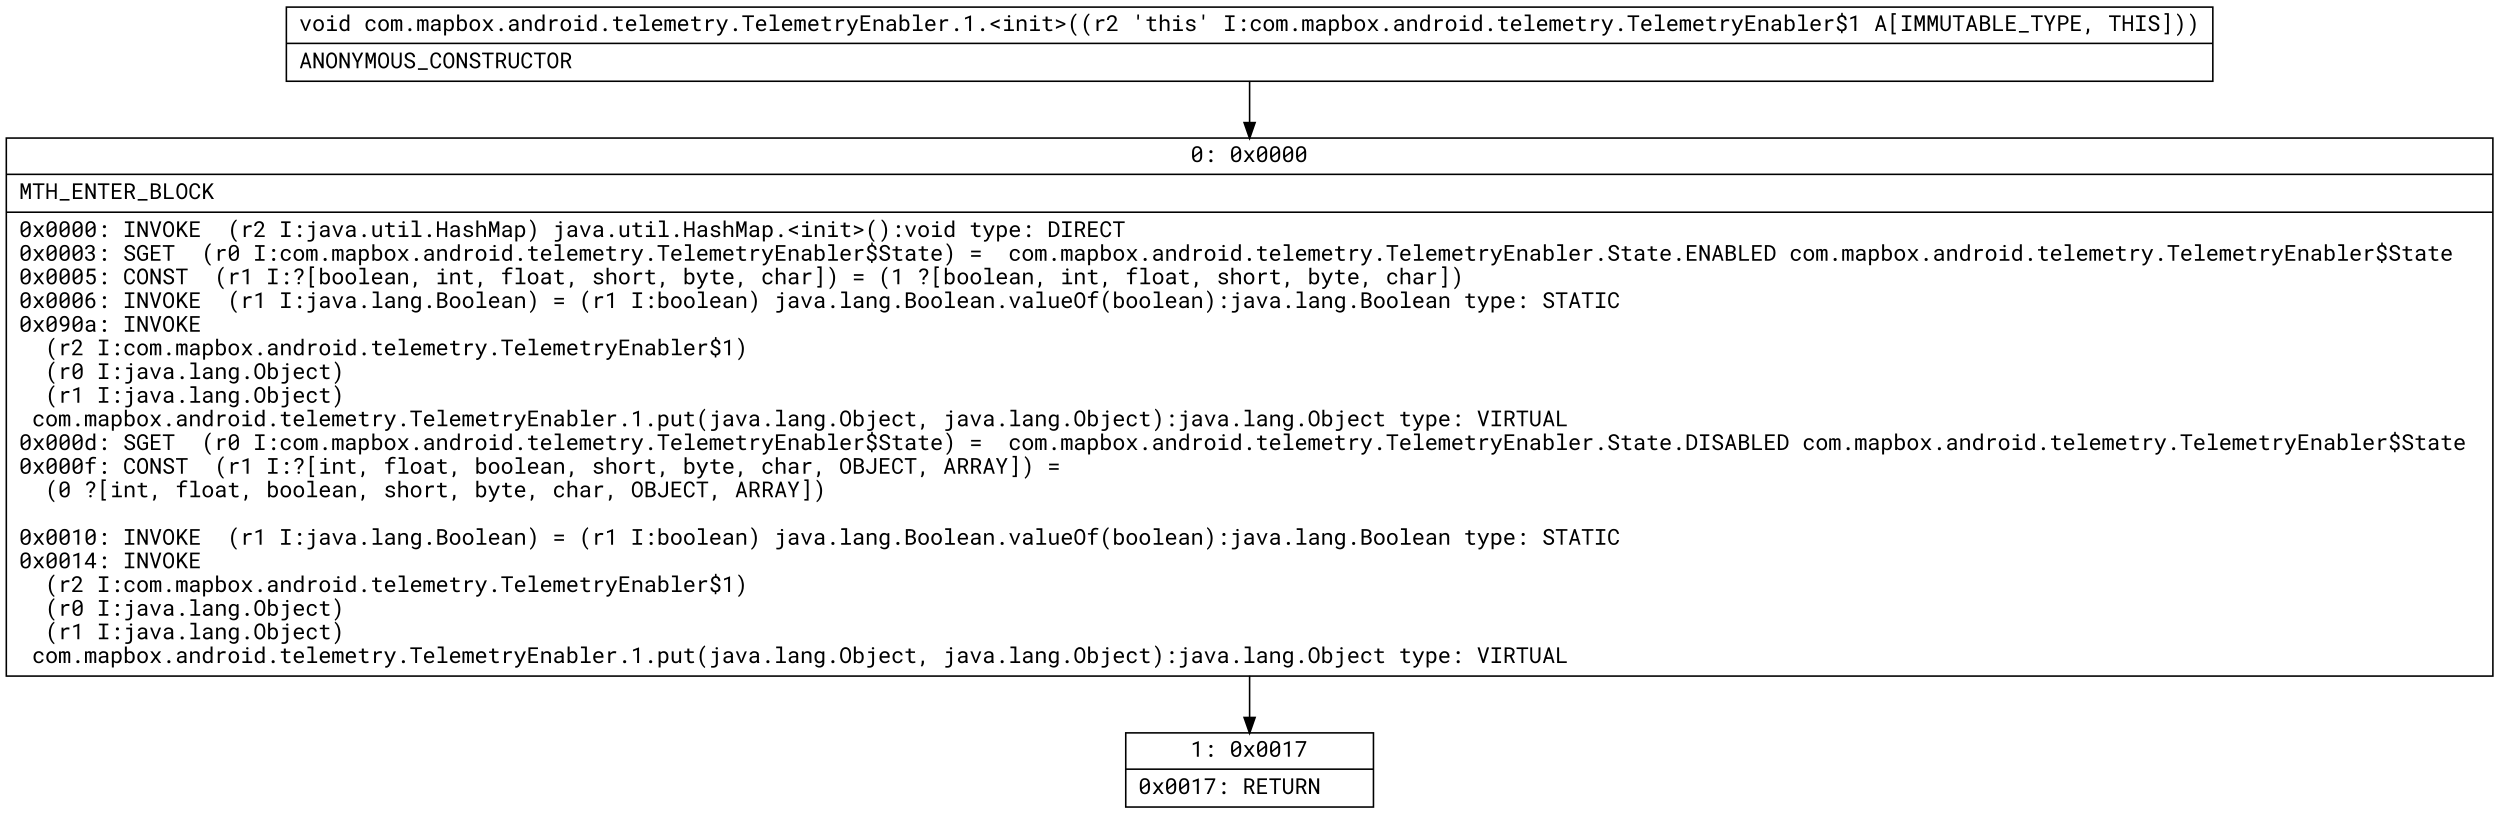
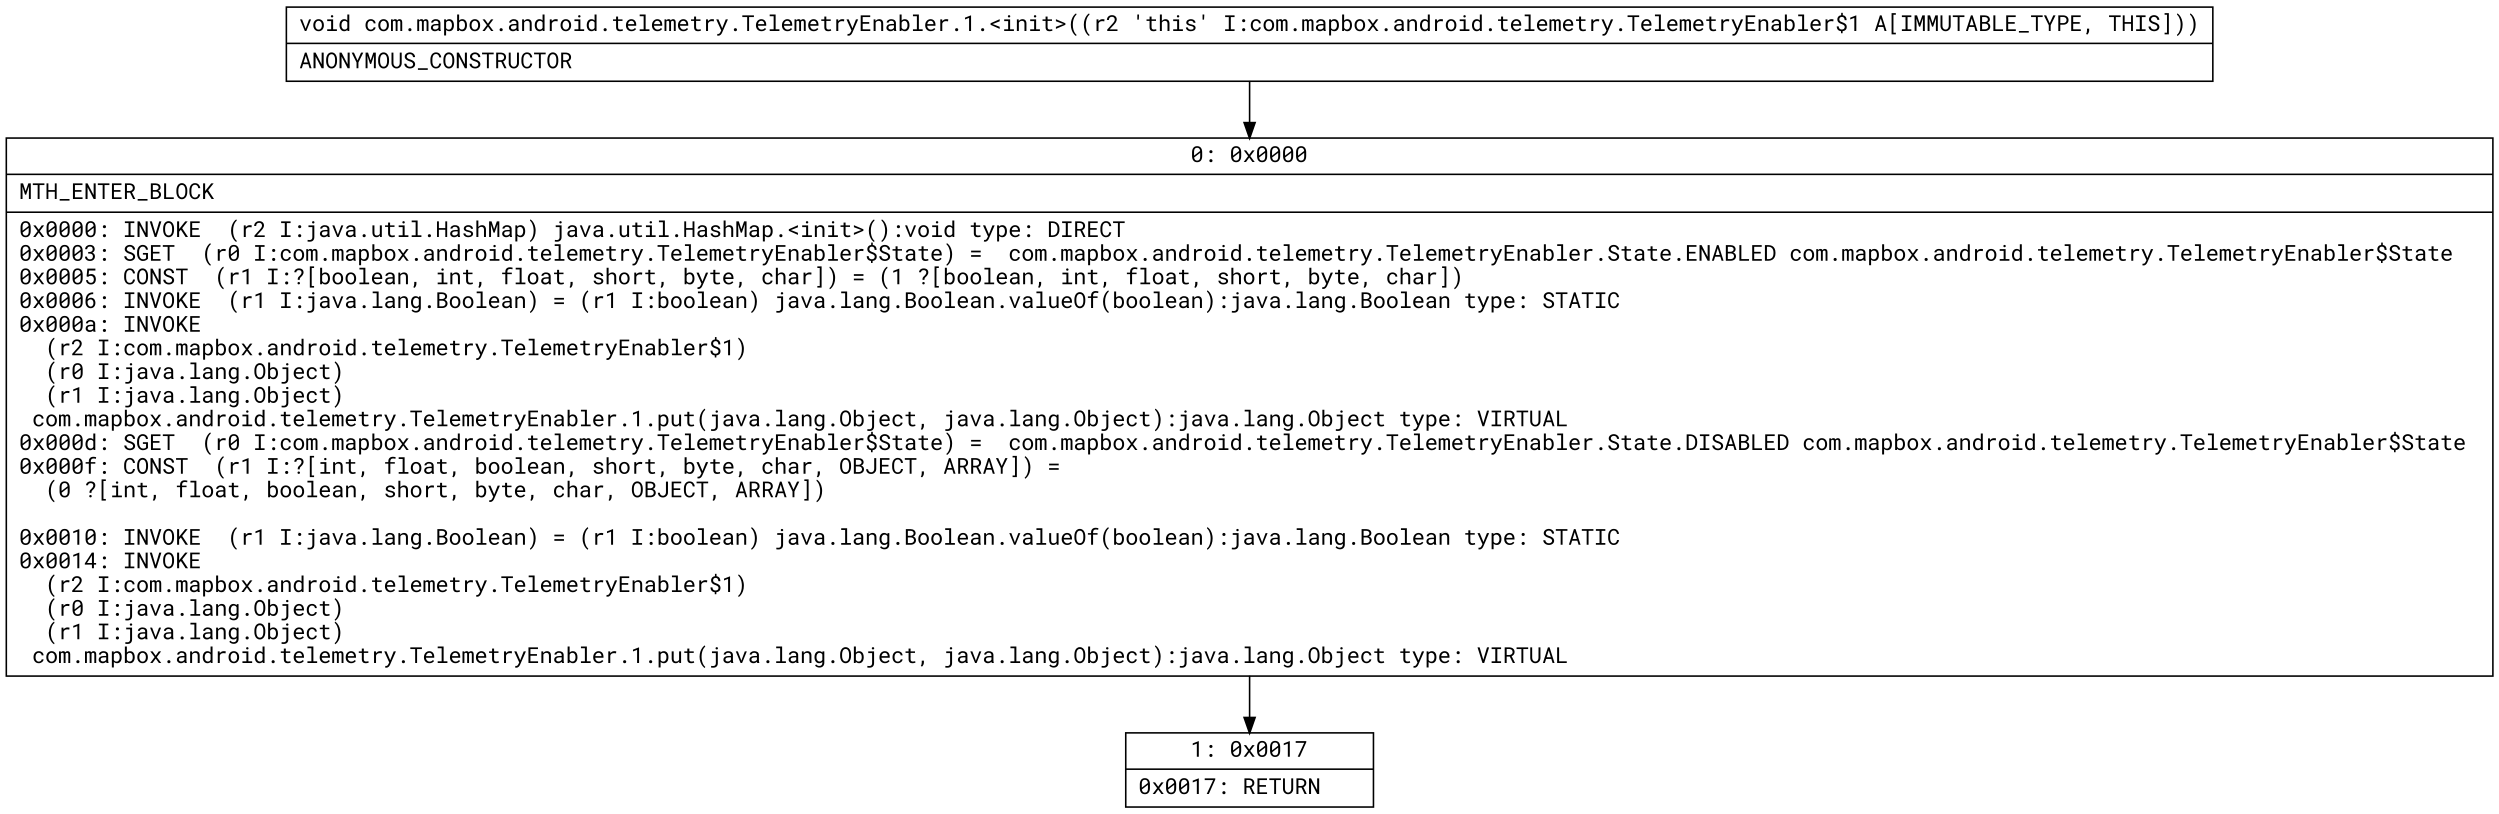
(124, 325) -> (124, 325)
